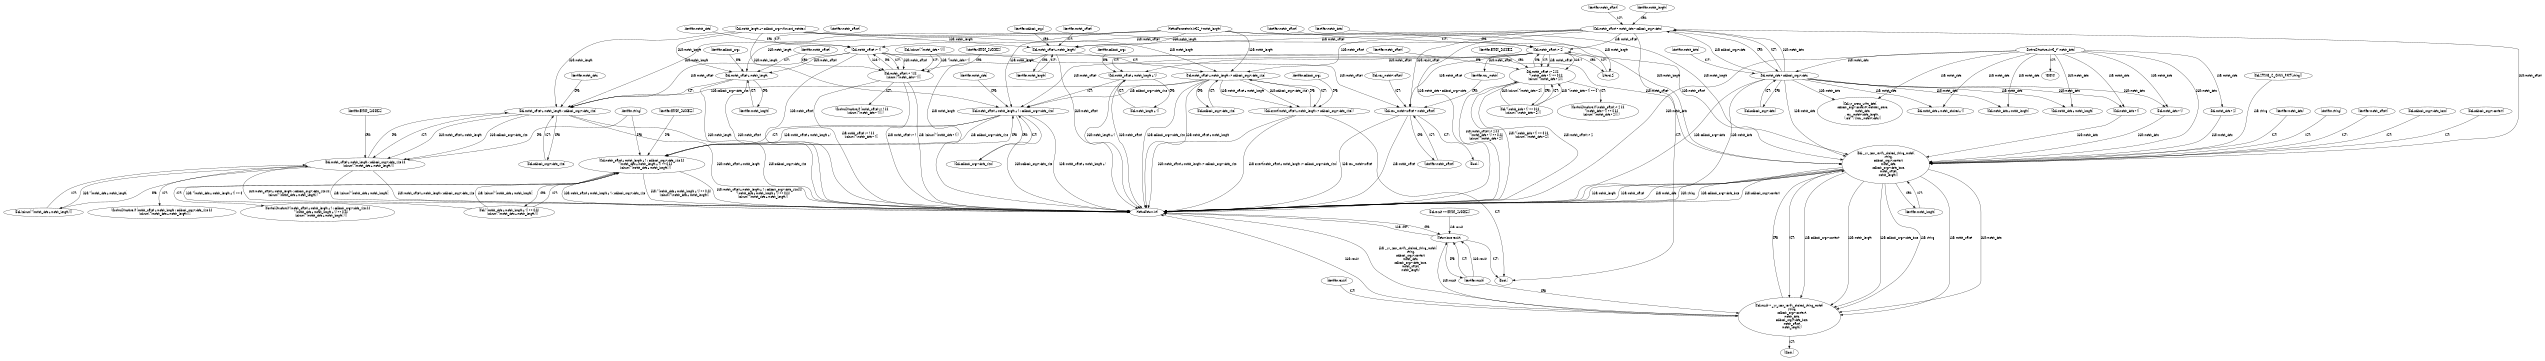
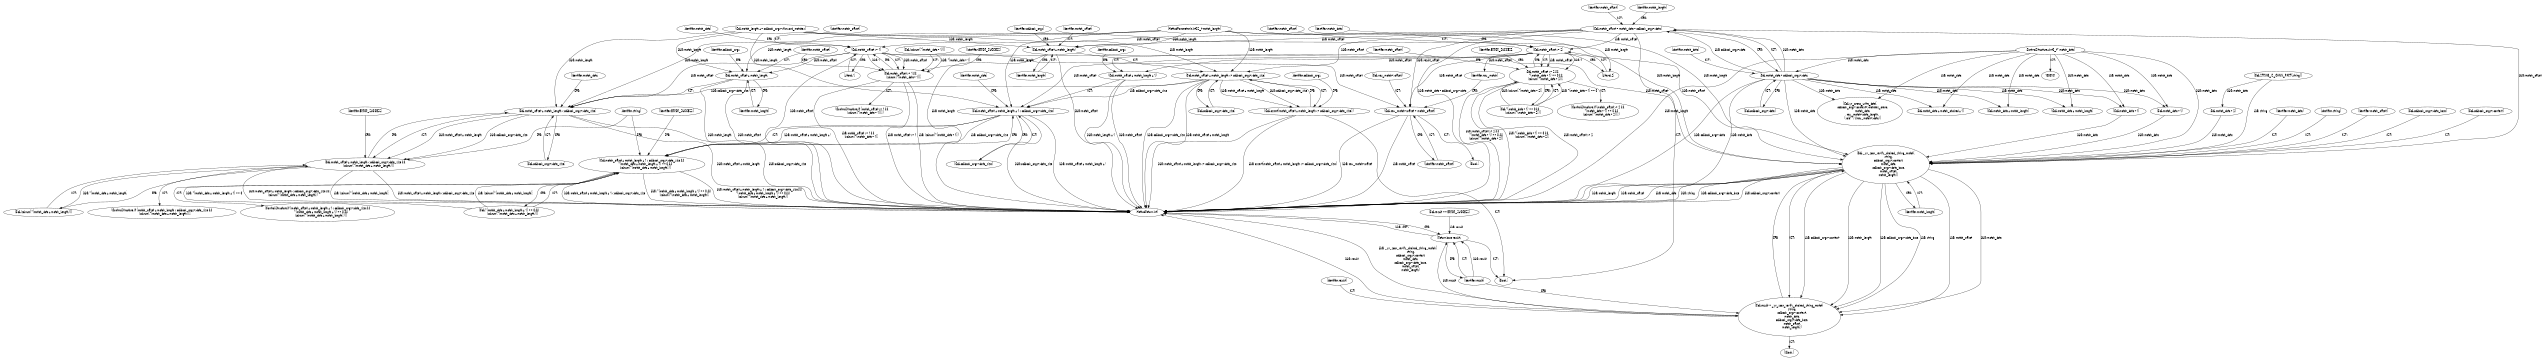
(2168, 54) -> (2237, 86)
none -> (850, 76)
(1145, 111) -> none
(1676, 111) -> (1676, 111)
